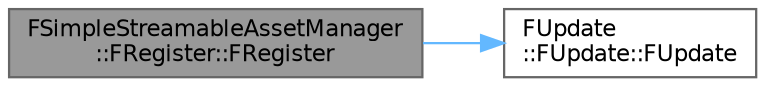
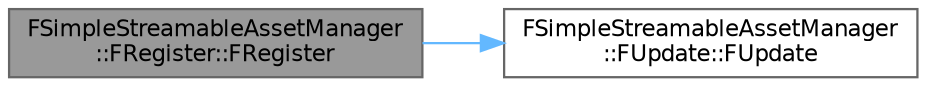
(630, 43) -> (711, 43)
